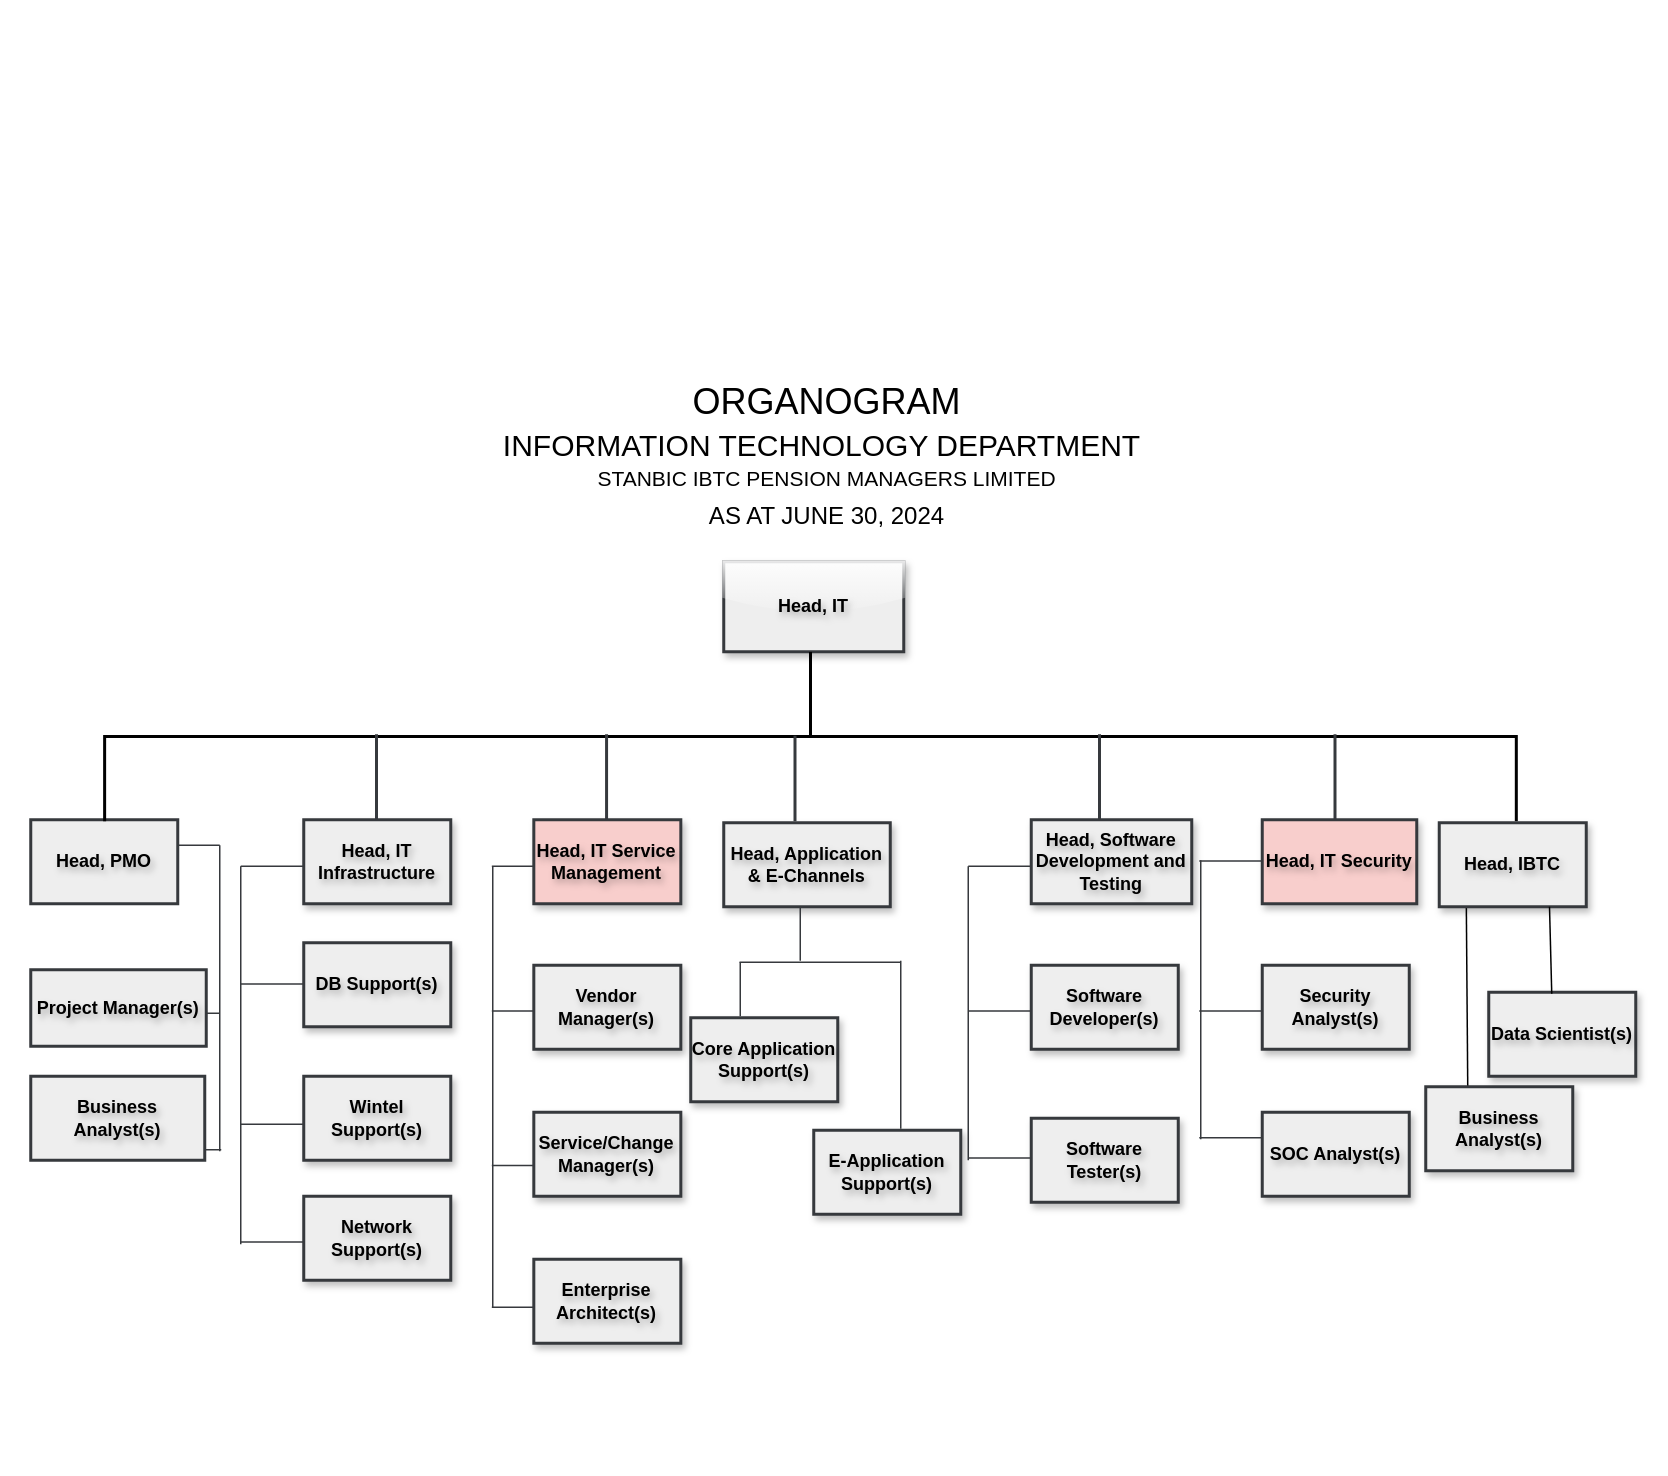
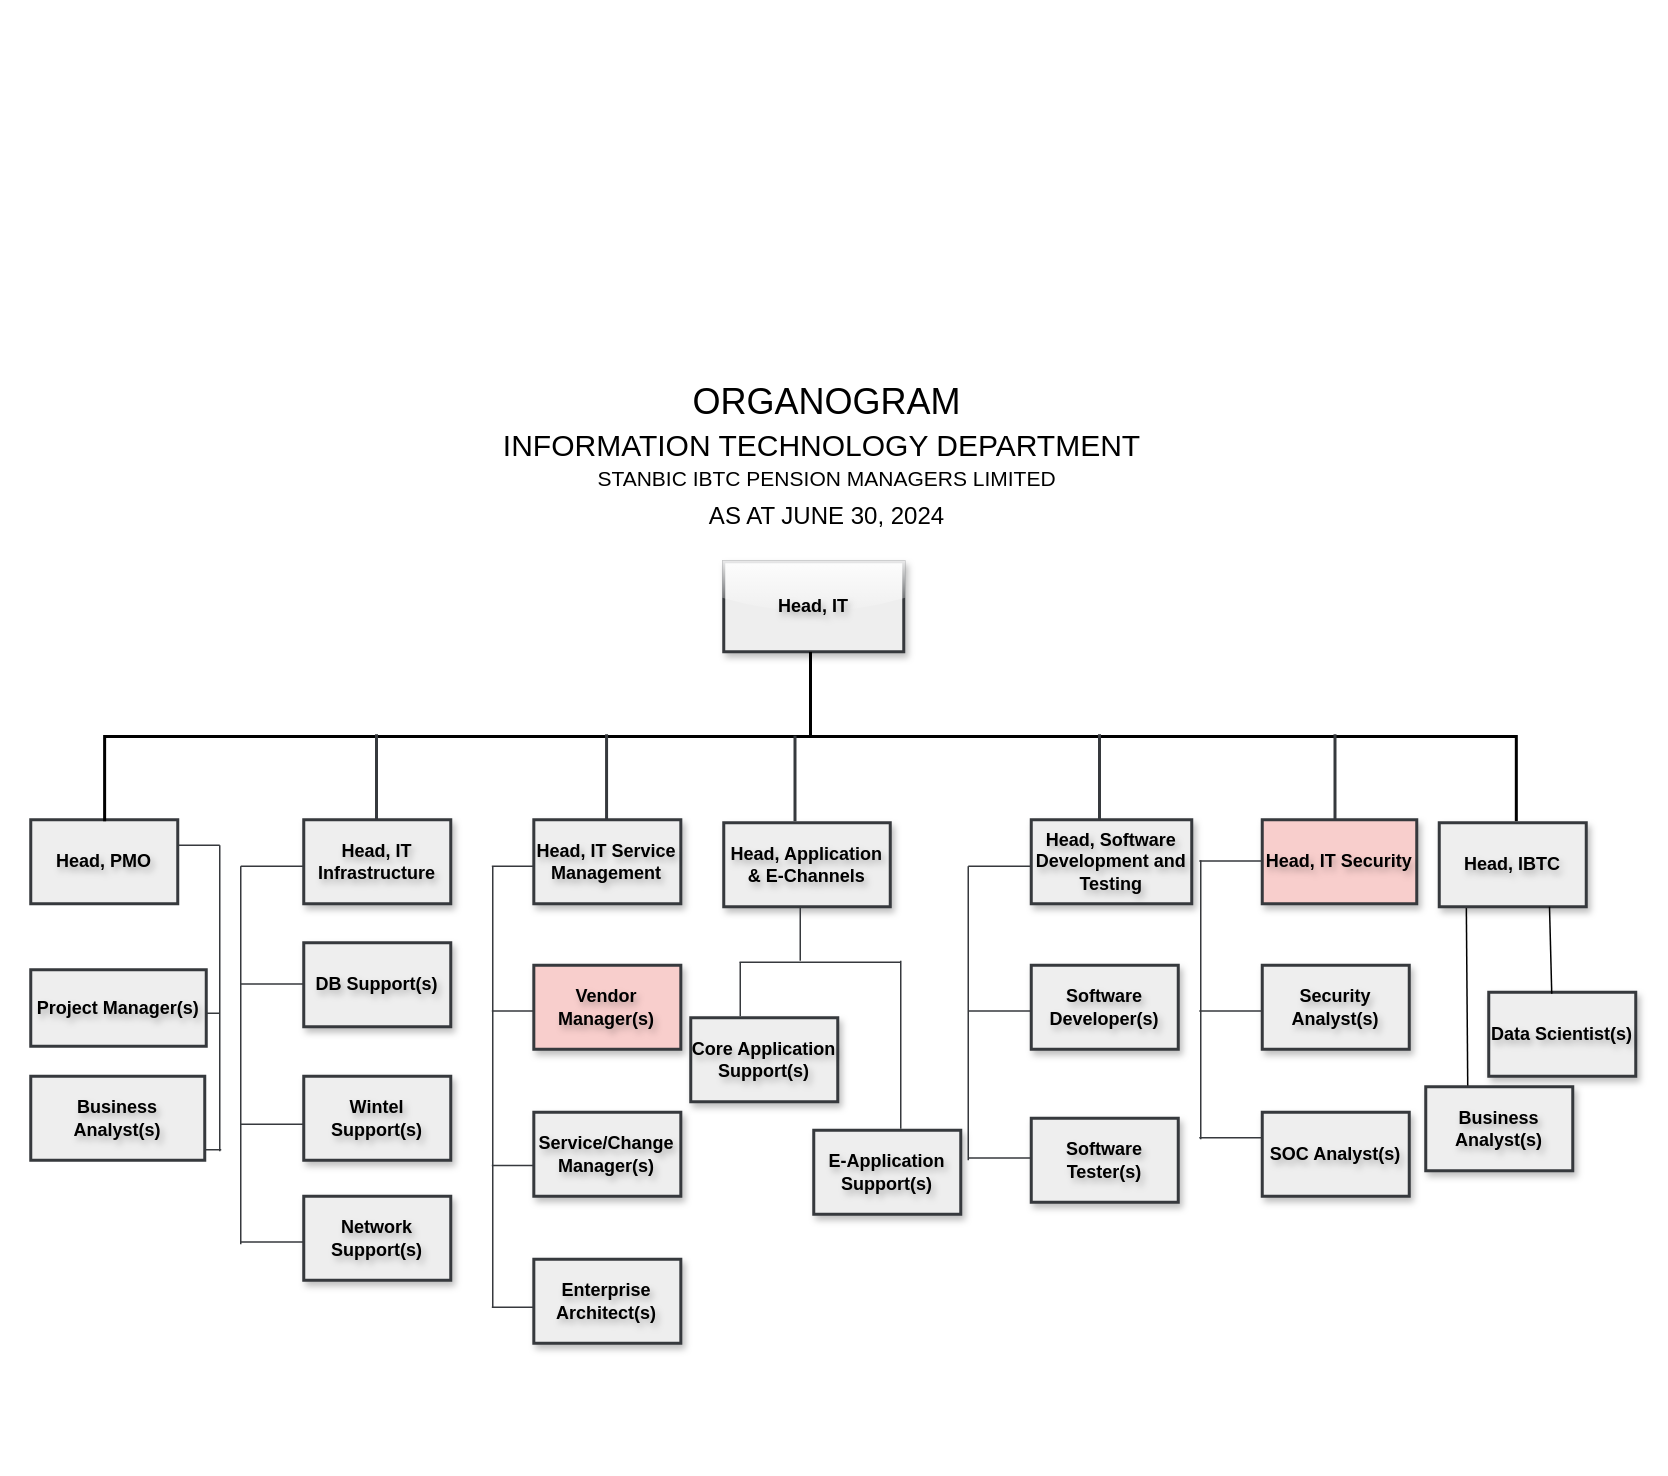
(607, 862) -> (607, 862)
(607, 1007) -> (607, 1007)
